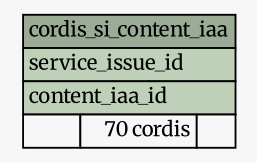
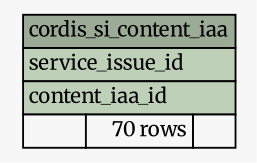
(148, 130) -> (150, 130)
